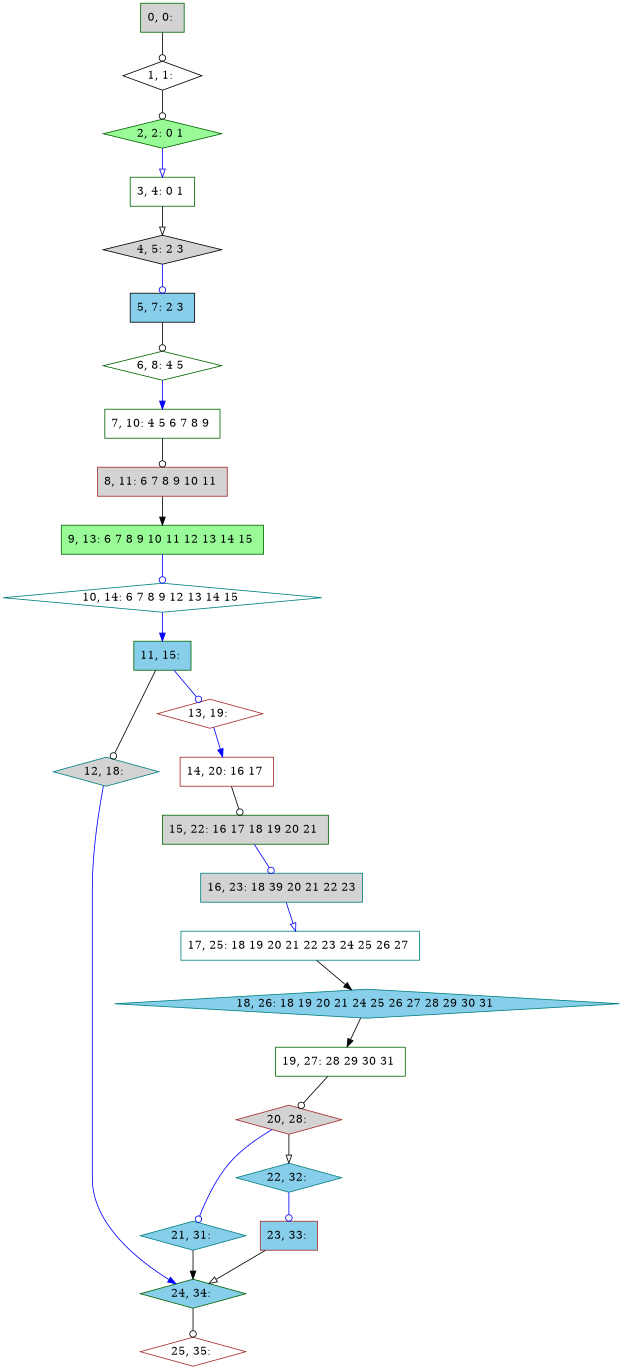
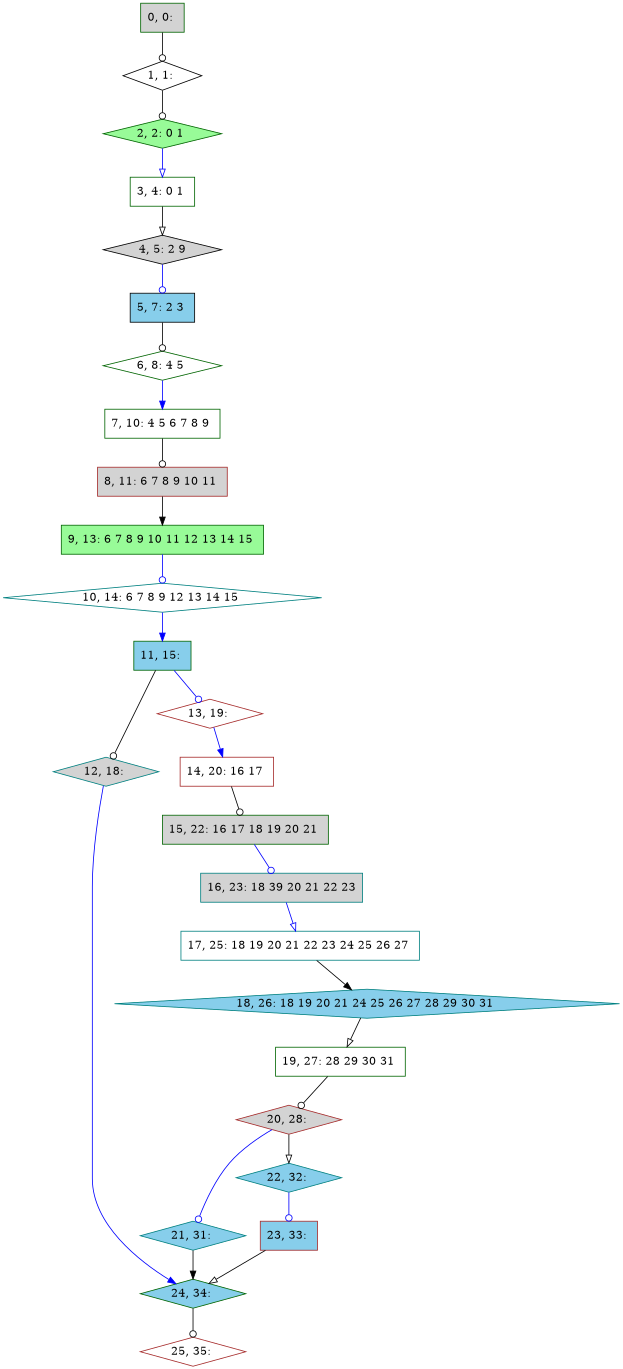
(162, 250) -> (162, 250)
(356, 1029) -> (356, 1029)
